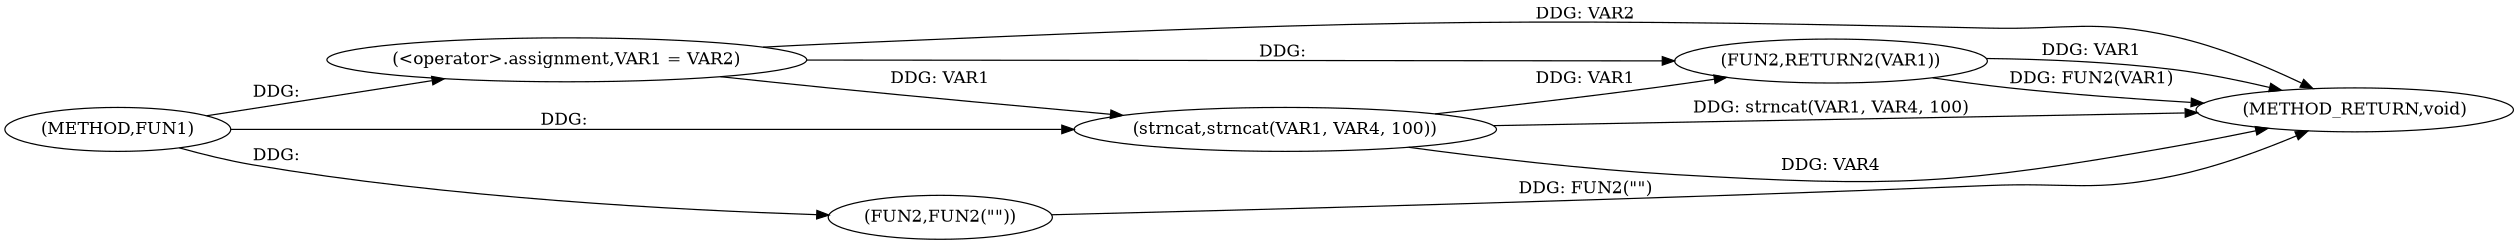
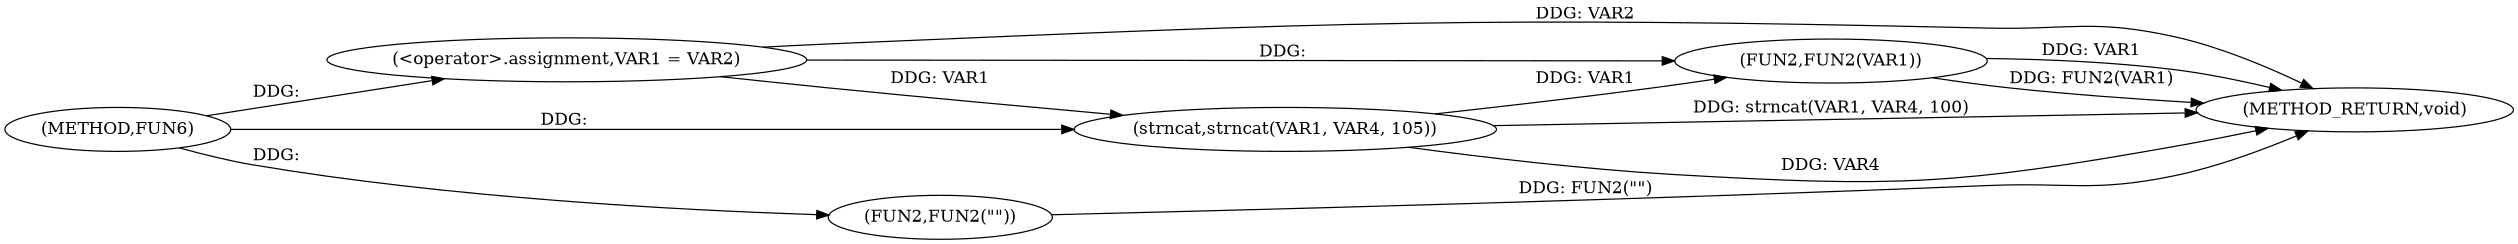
(1831, 61) -> (1831, 61)
(118, 129) -> (118, 129)
(1285, 129) -> (1285, 129)
